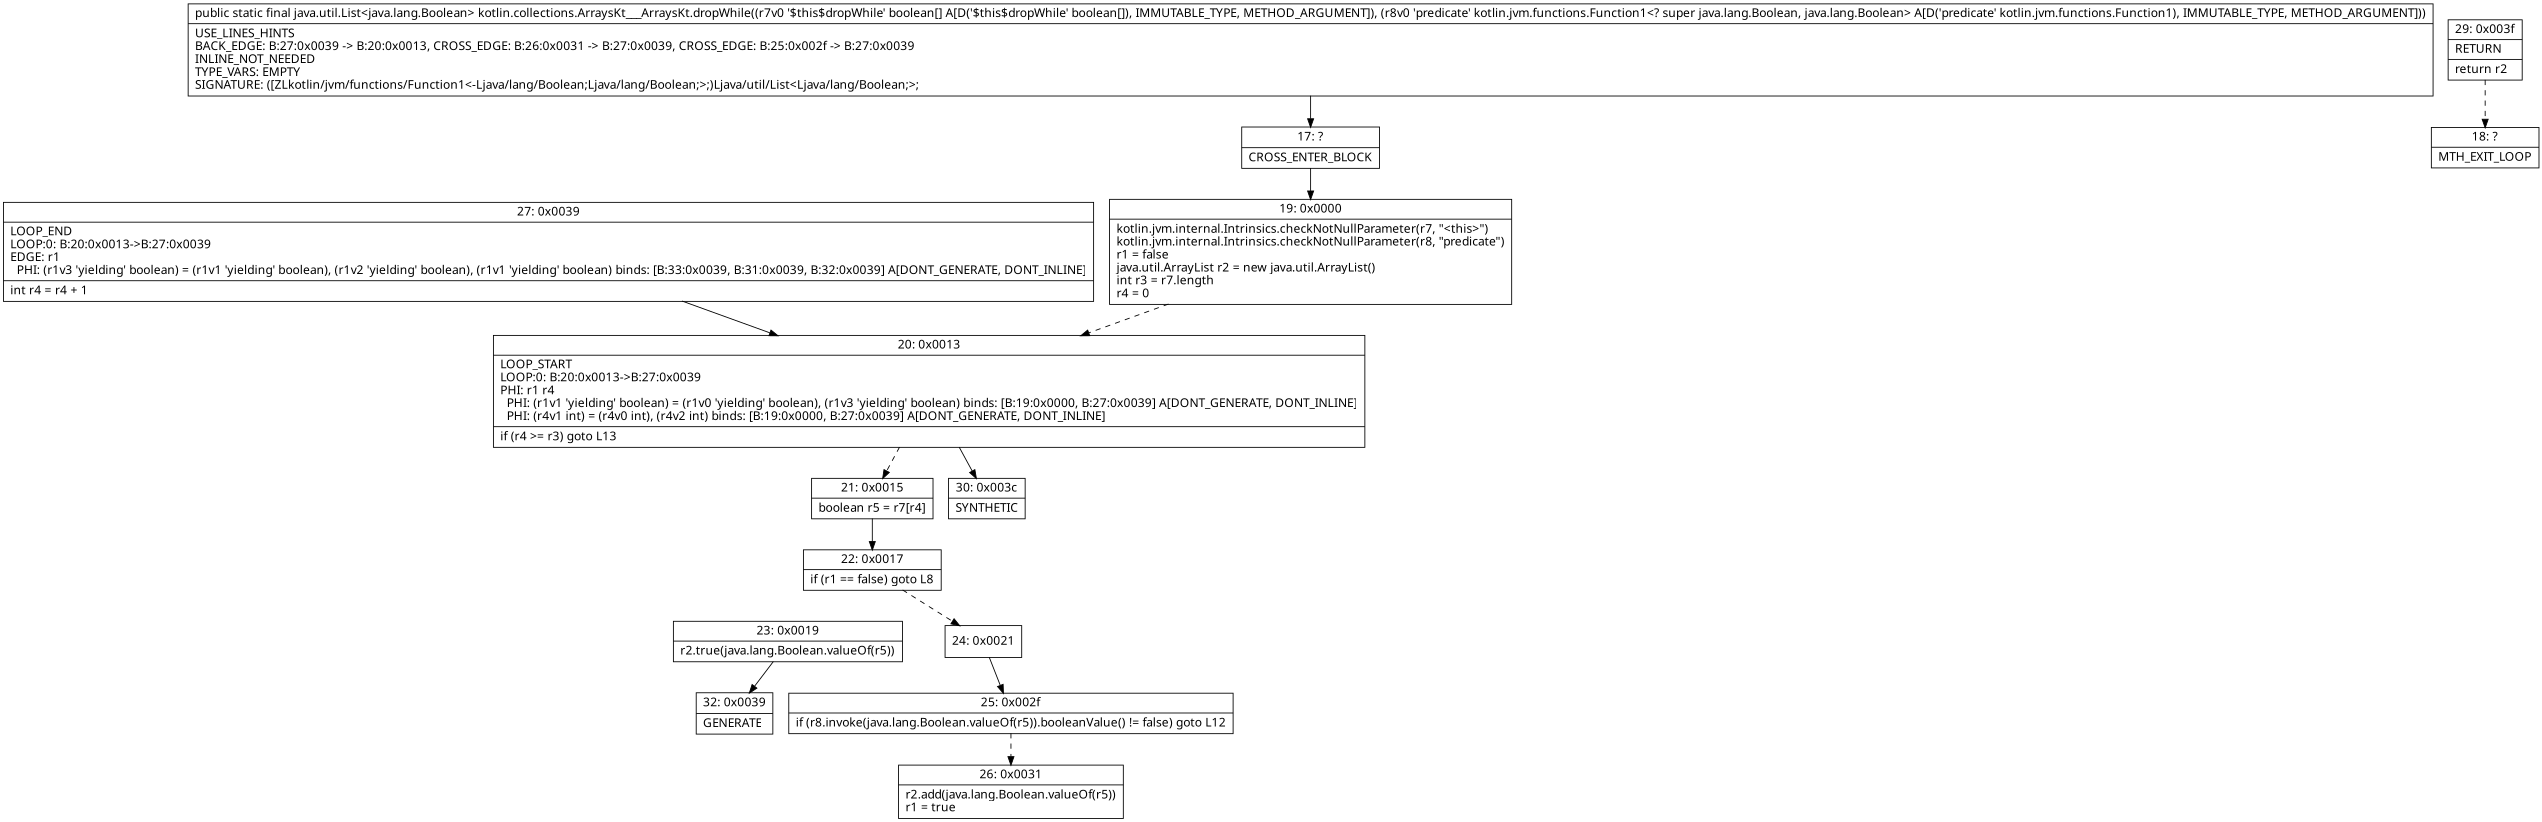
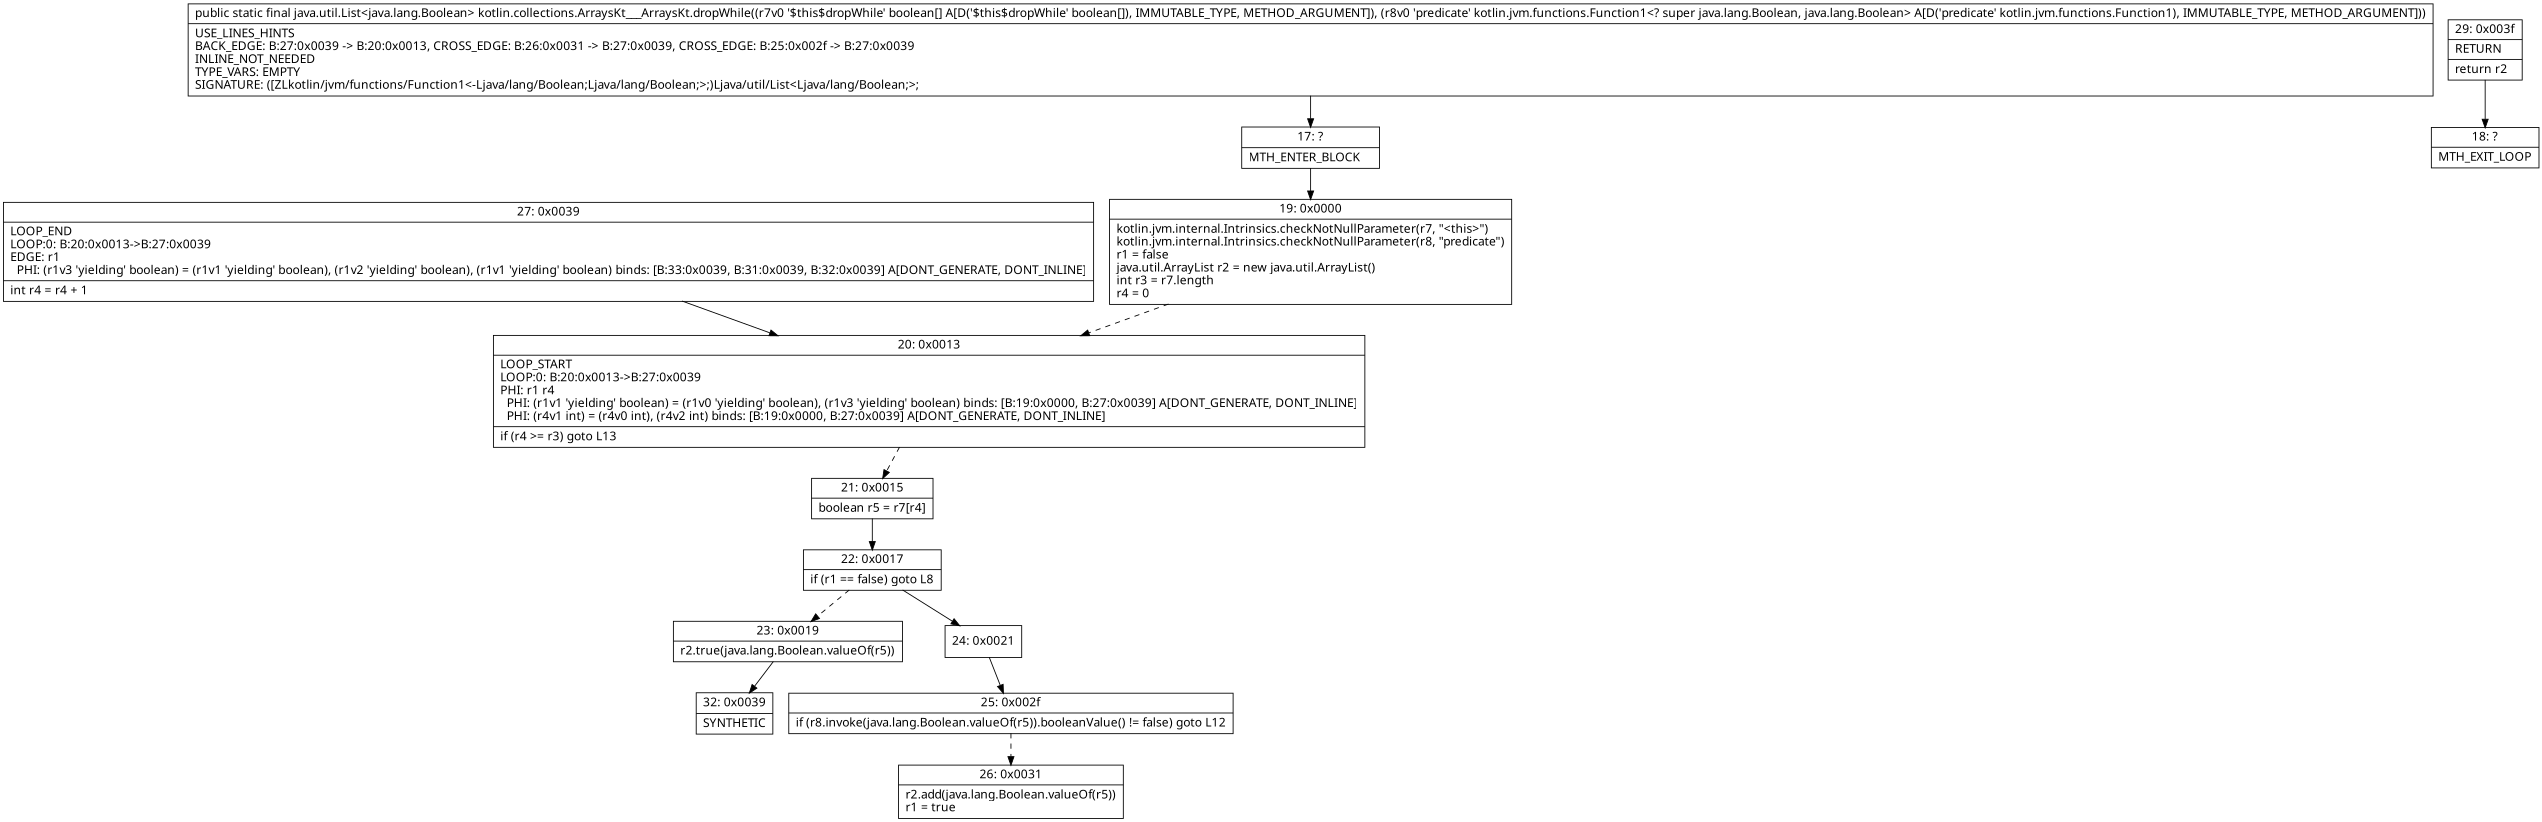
(2485, 99) -> (2485, 99)
(1311, 158) -> (1305, 158)
(987, 499) -> none
none -> (834, 603)
(928, 606) -> (928, 606)
(733, 723) -> (735, 723)
